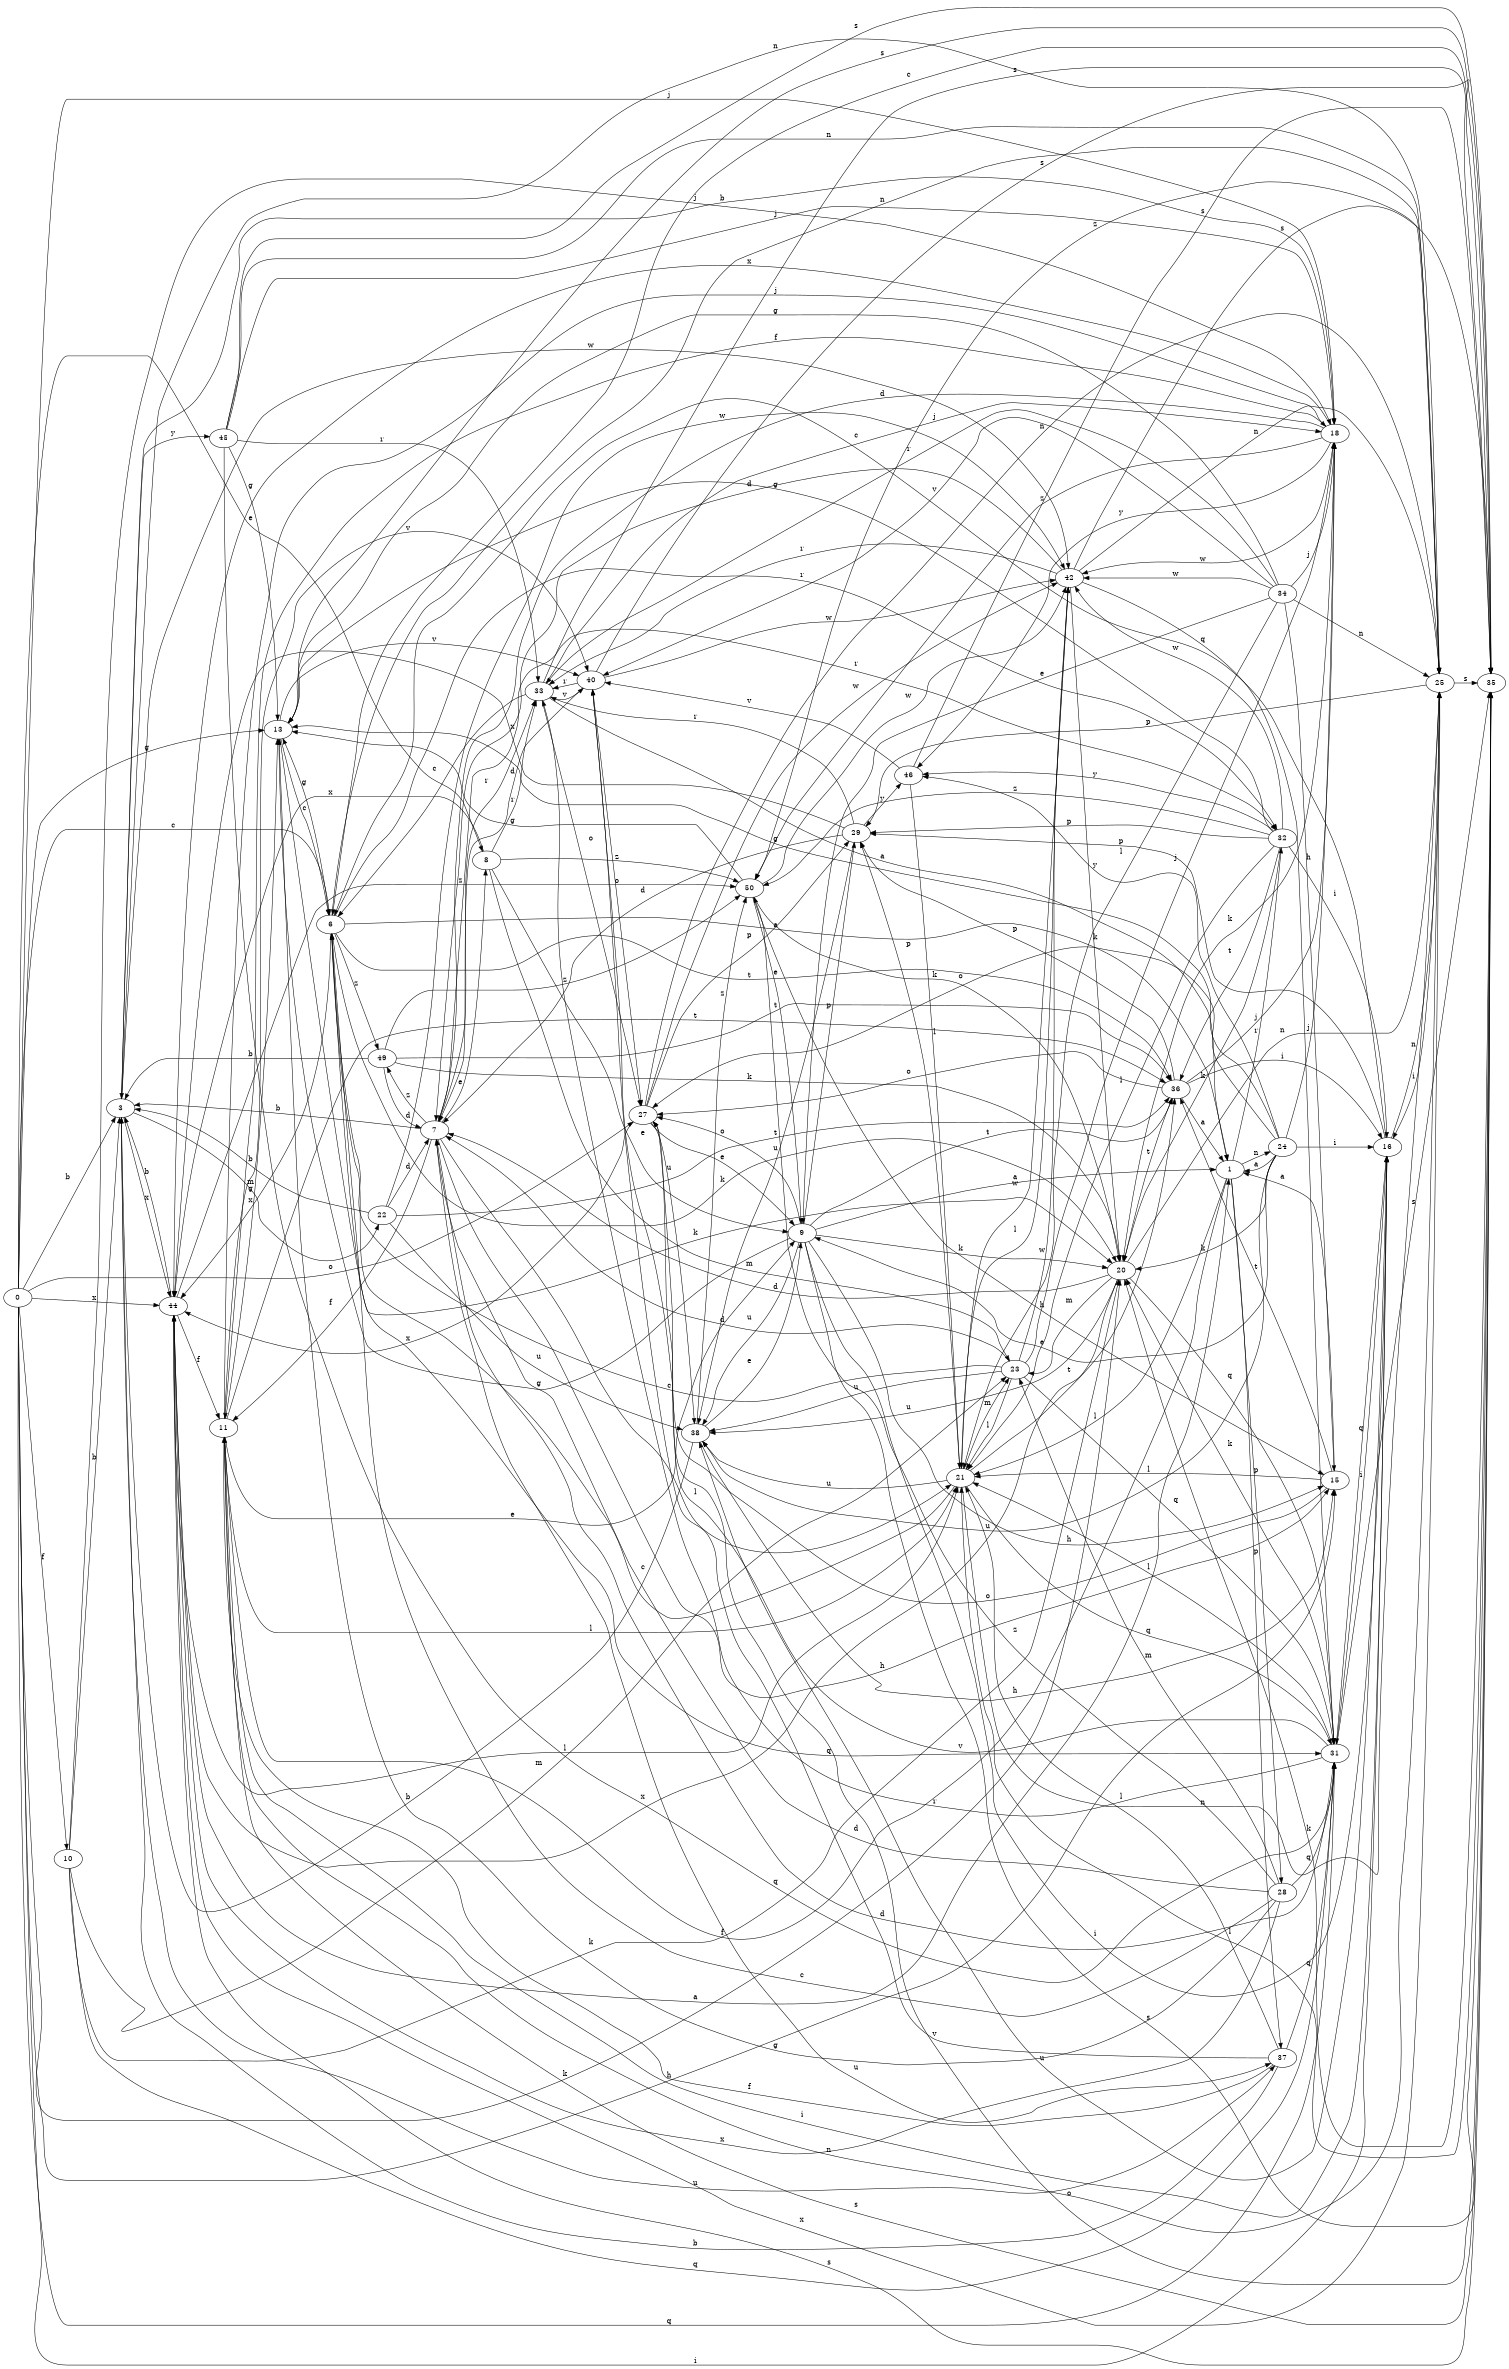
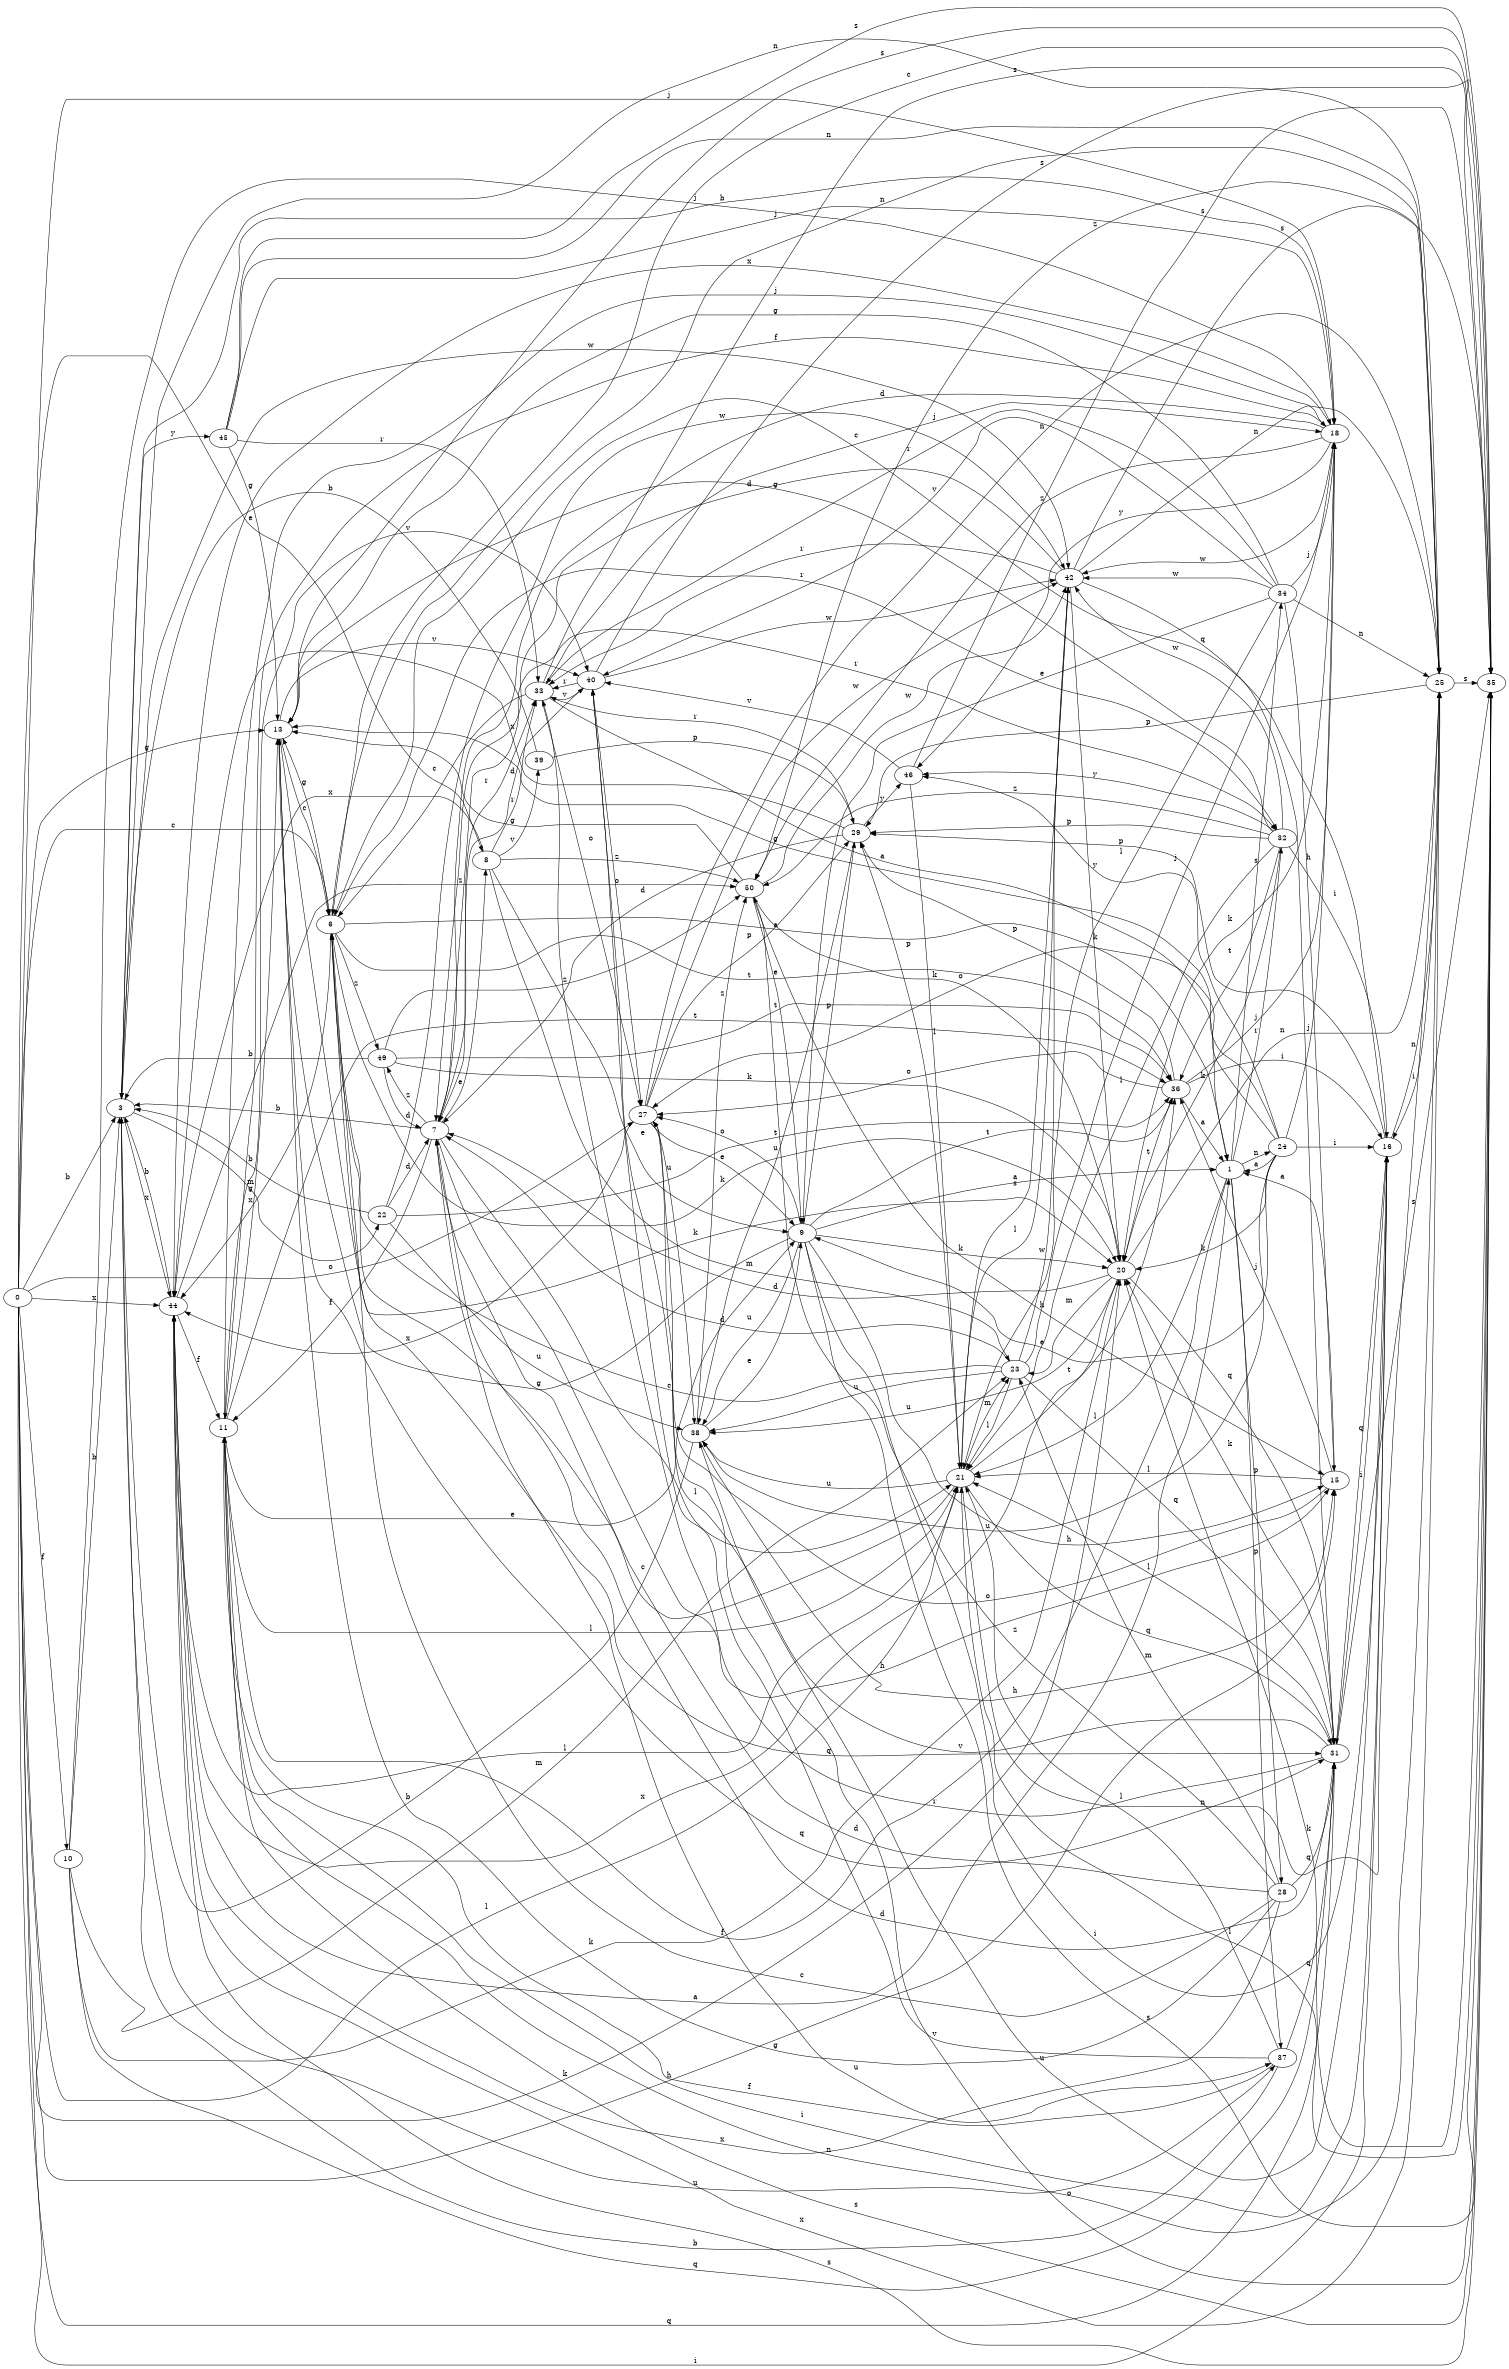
none -> (539, 761)
none -> (1256, 884)
(1015, 1184) -> (1015, 1184)
(1256, 1267) -> (1256, 1267)
(418, 1575) -> (525, 1589)
none -> (241, 2096)
